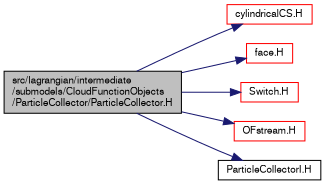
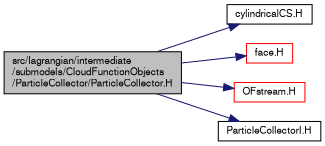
(270, 14) -> (270, 14)
(270, 92) -> none
